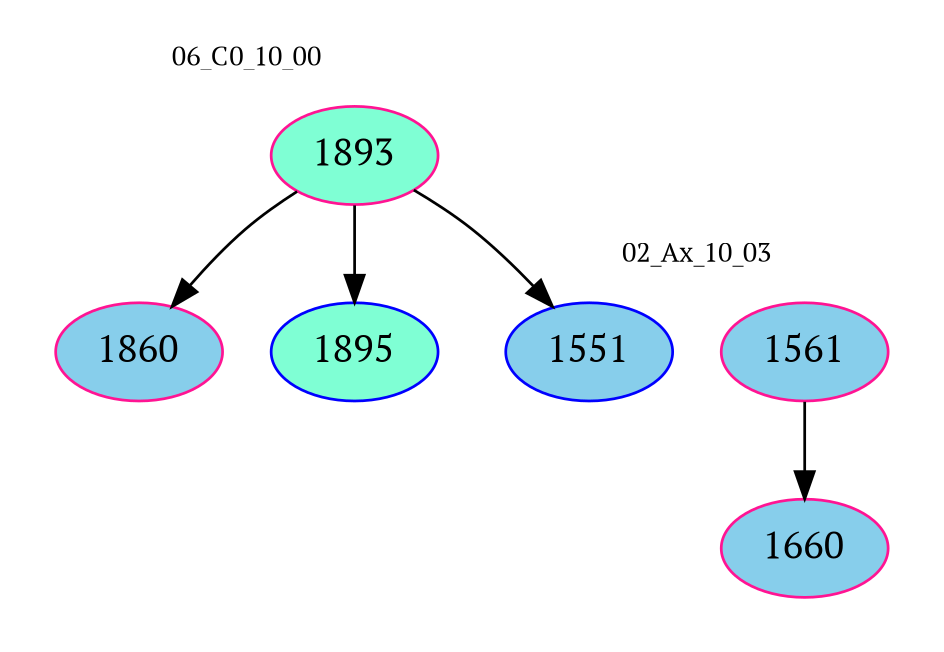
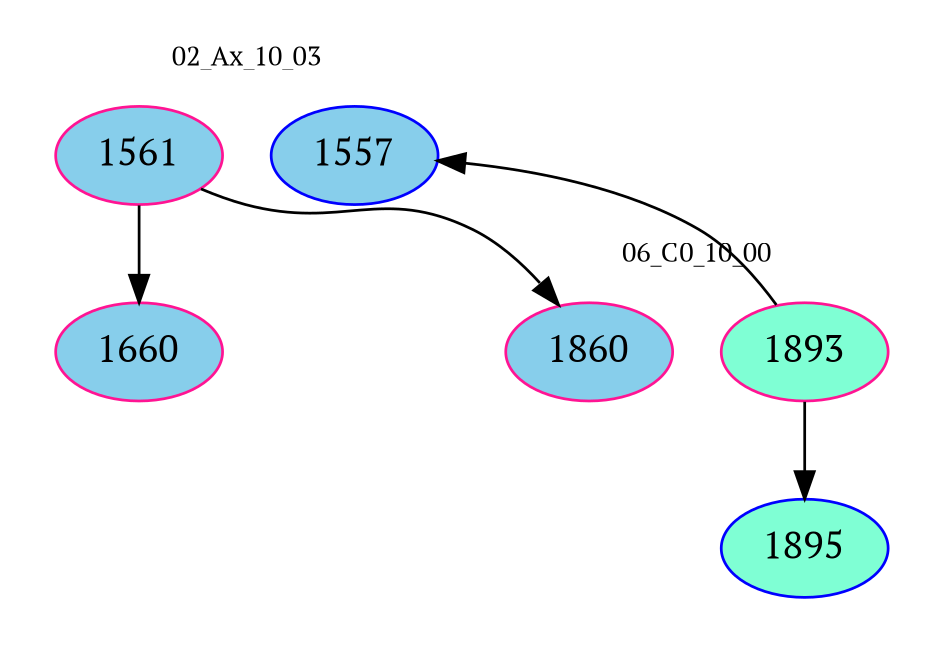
(240, 234) -> (380, 209)
(589, 352) -> (355, 155)
